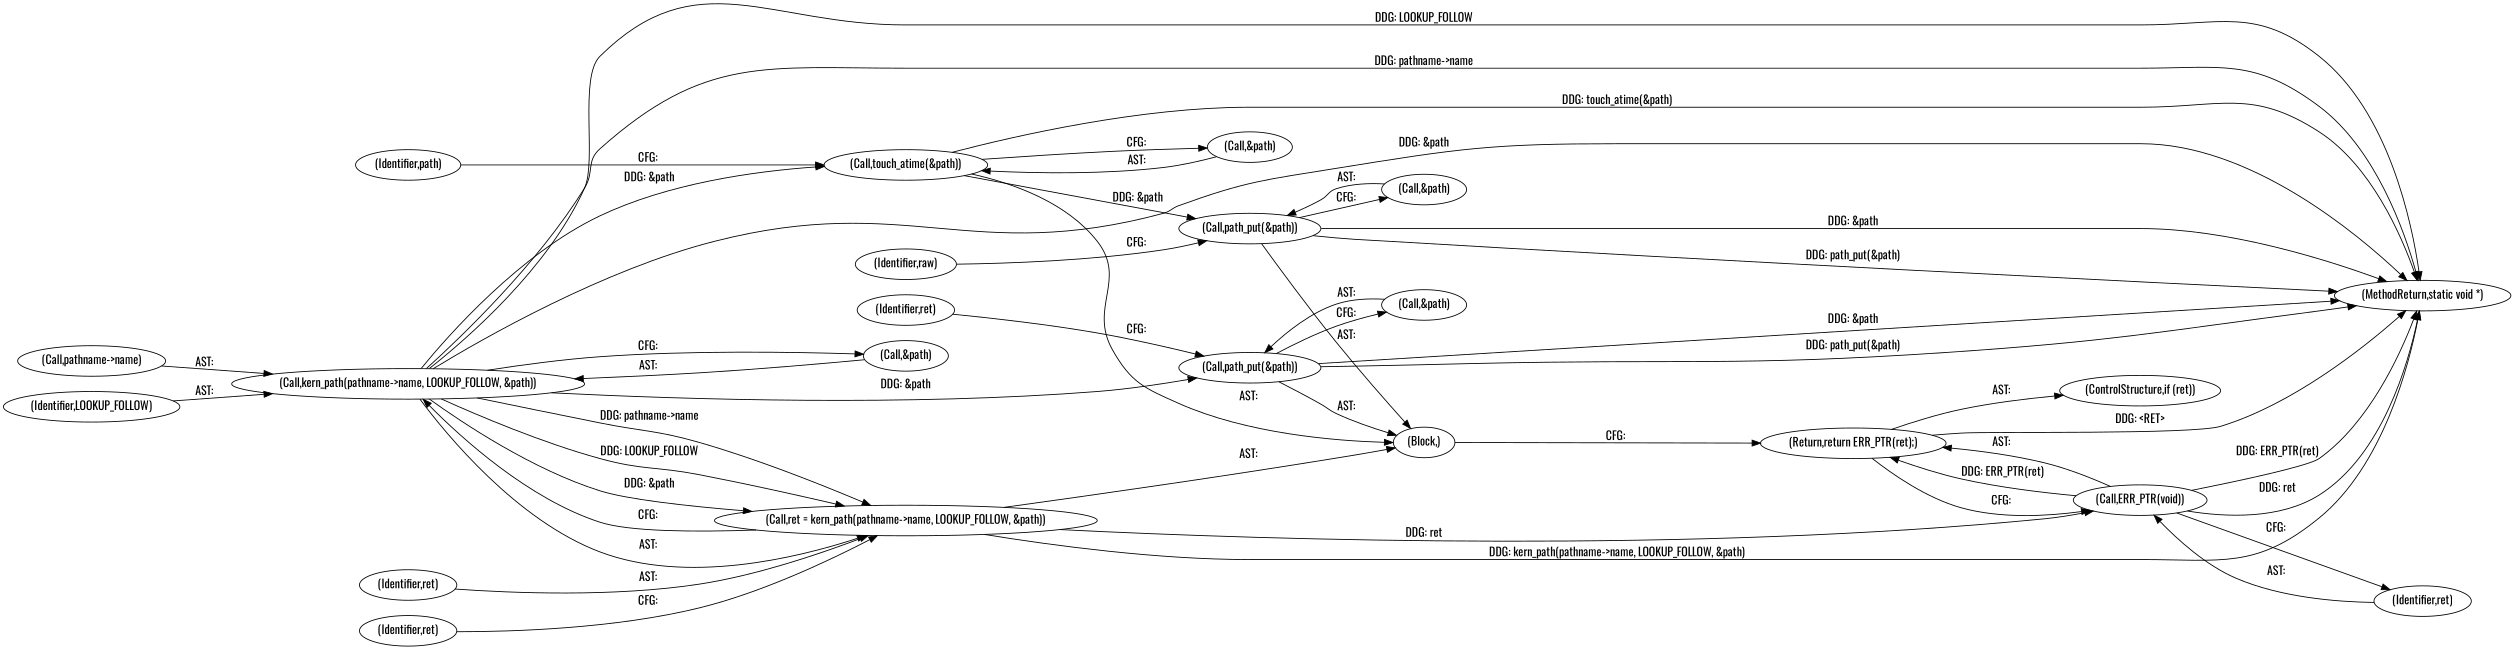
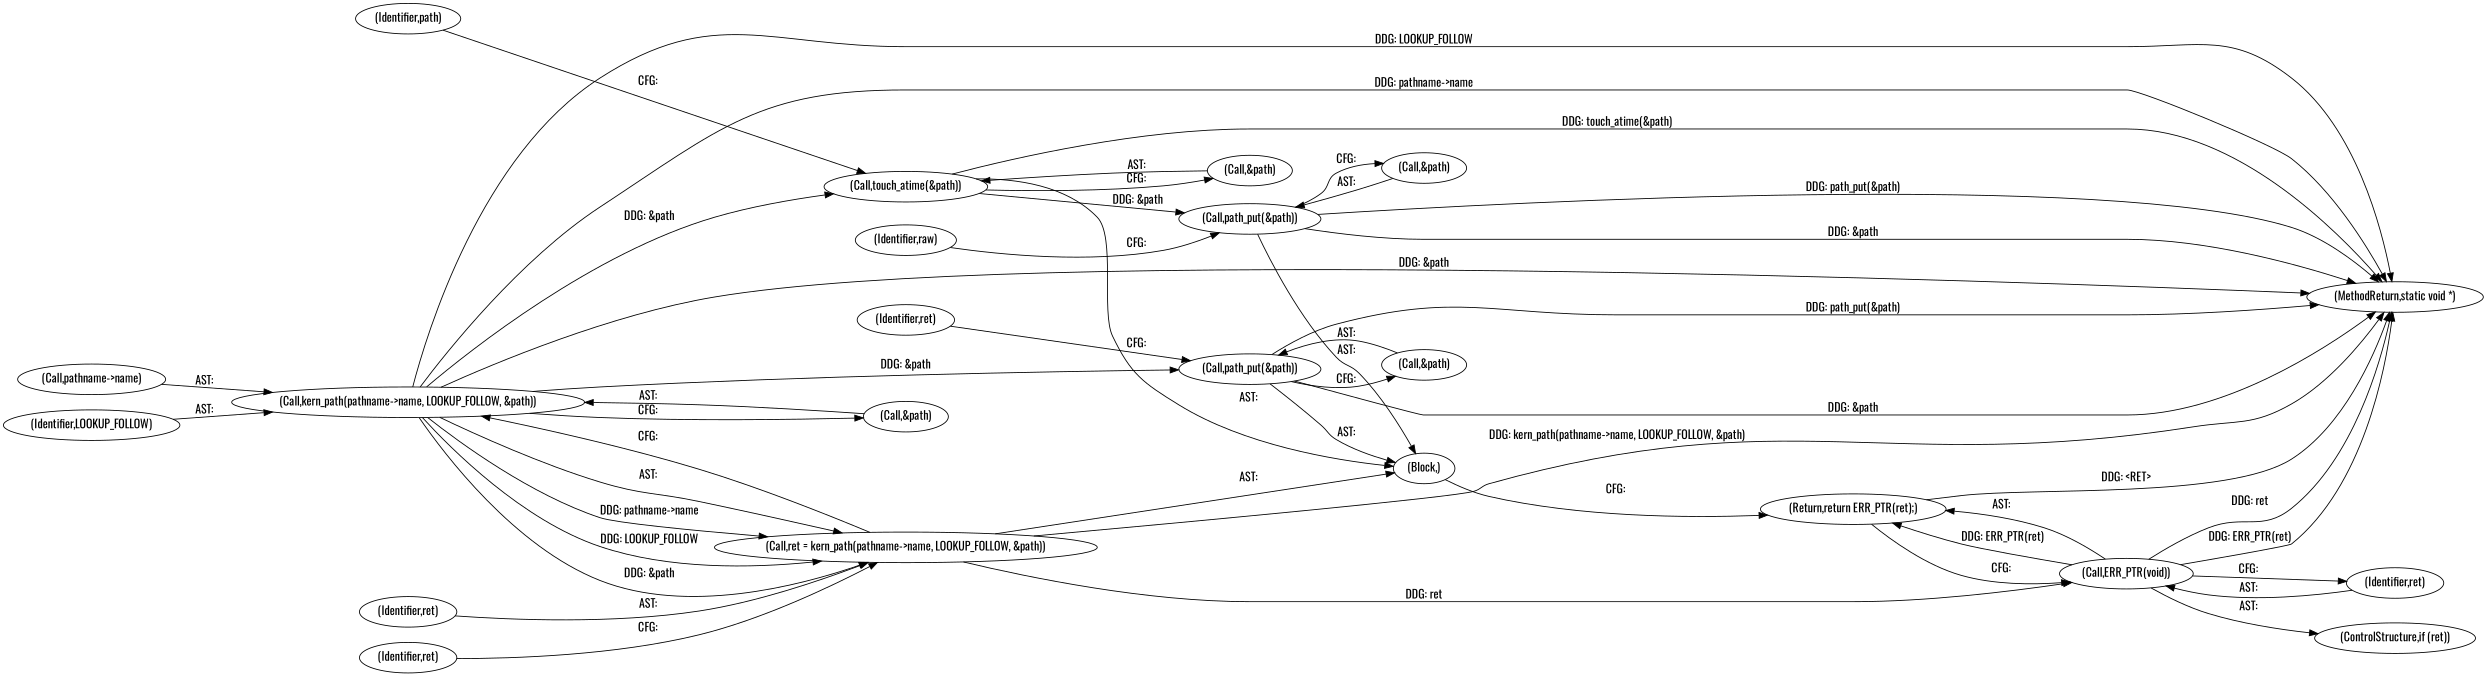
(1972, 407) -> (2228, 619)
